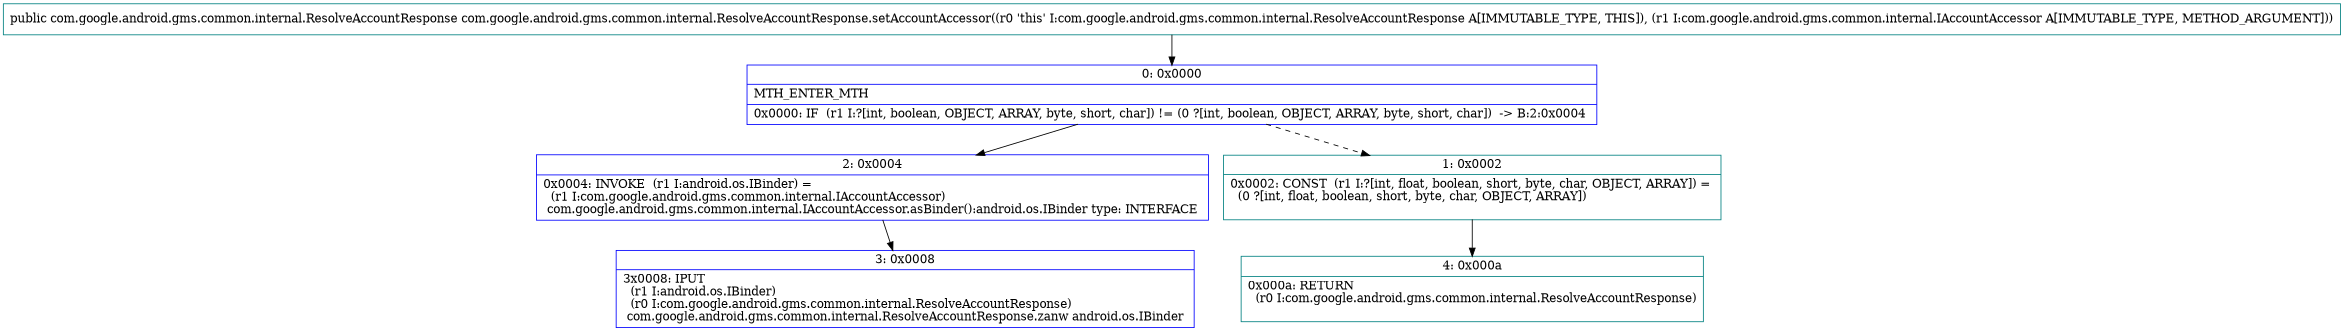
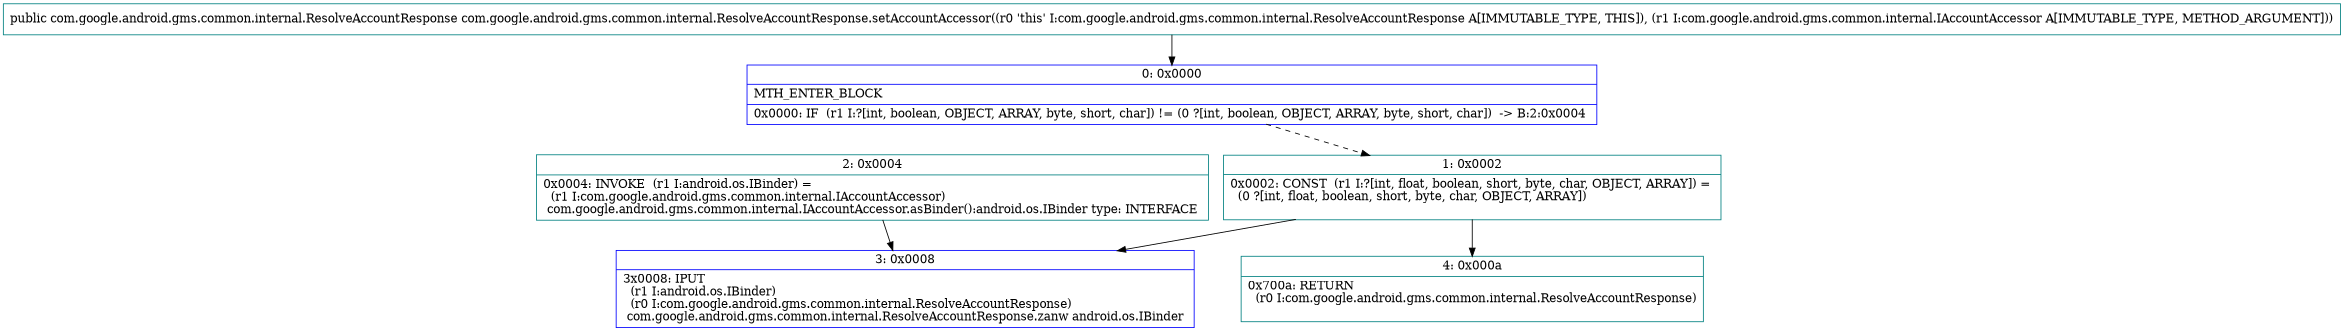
(811, 94) -> (818, 94)
(1031, 138) -> none
(872, 187) -> (872, 187)
none -> (1211, 234)
(1305, 286) -> (1305, 286)
